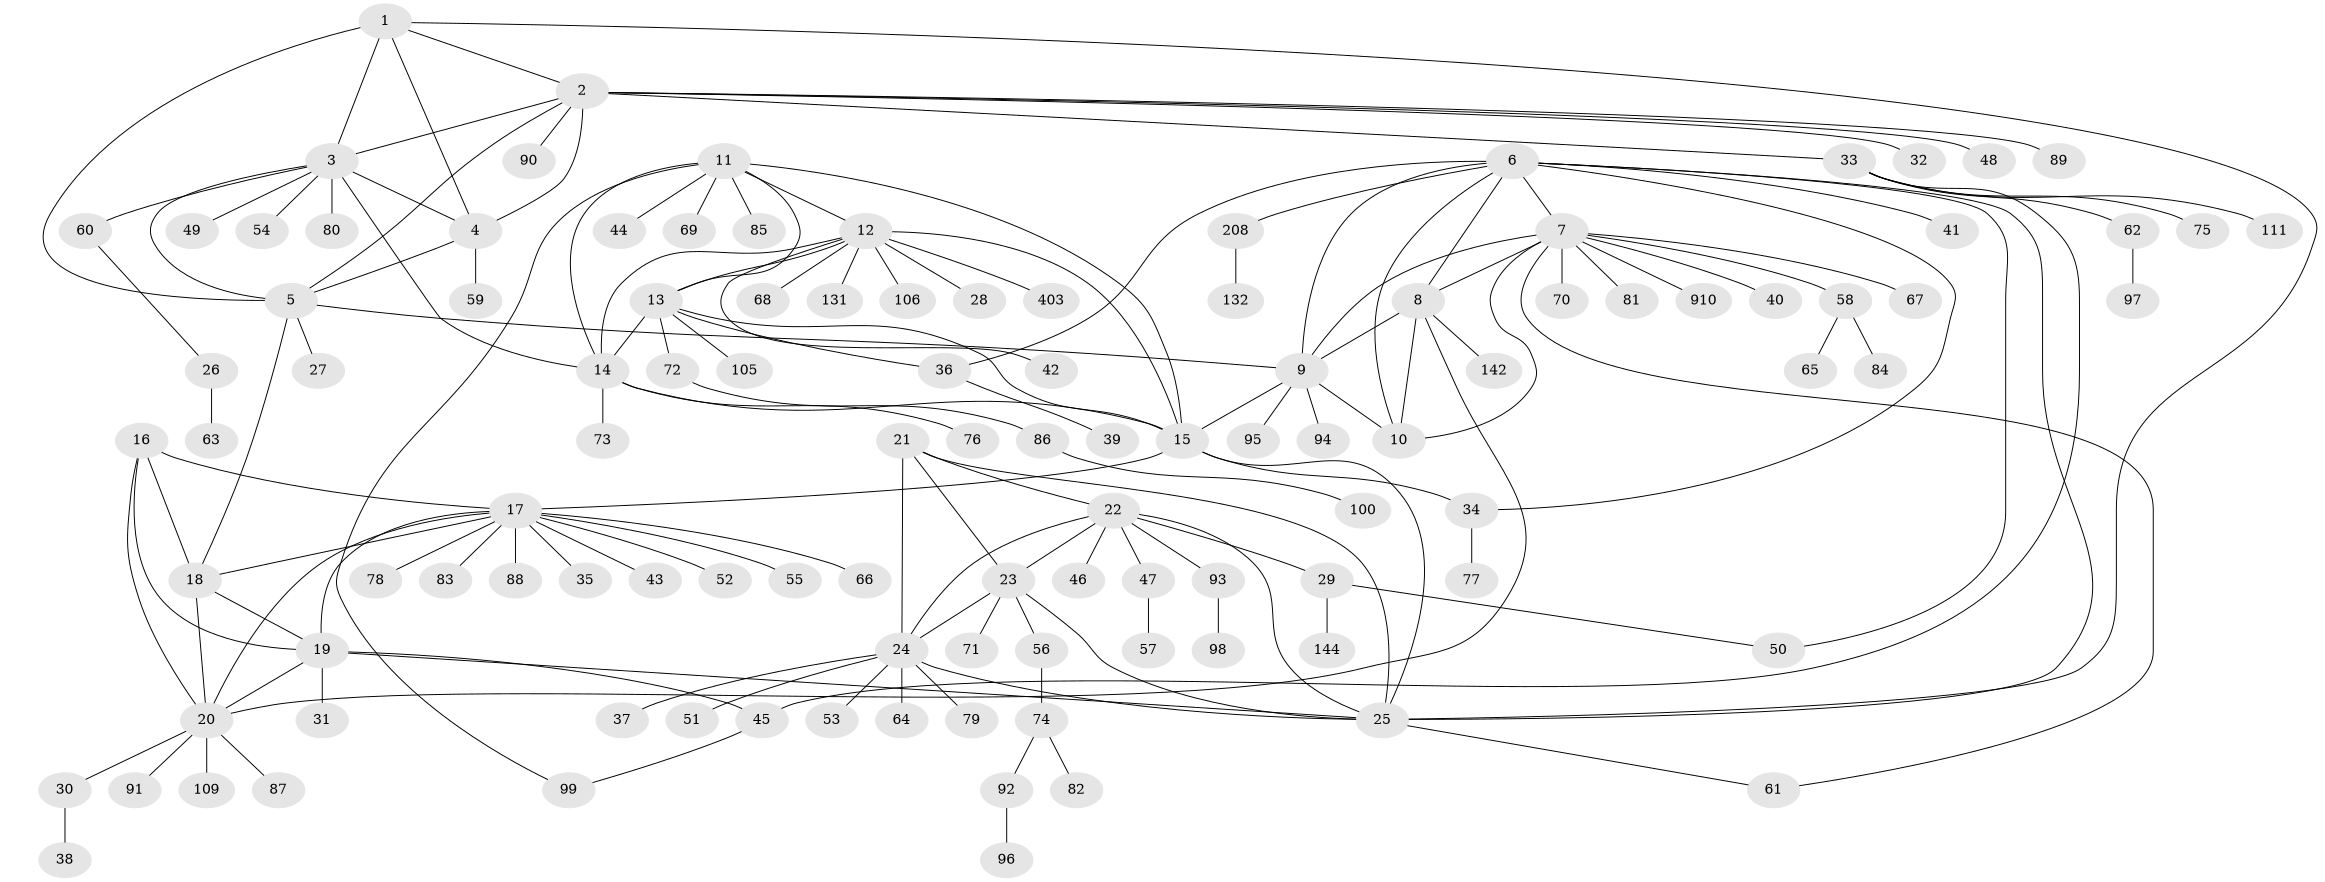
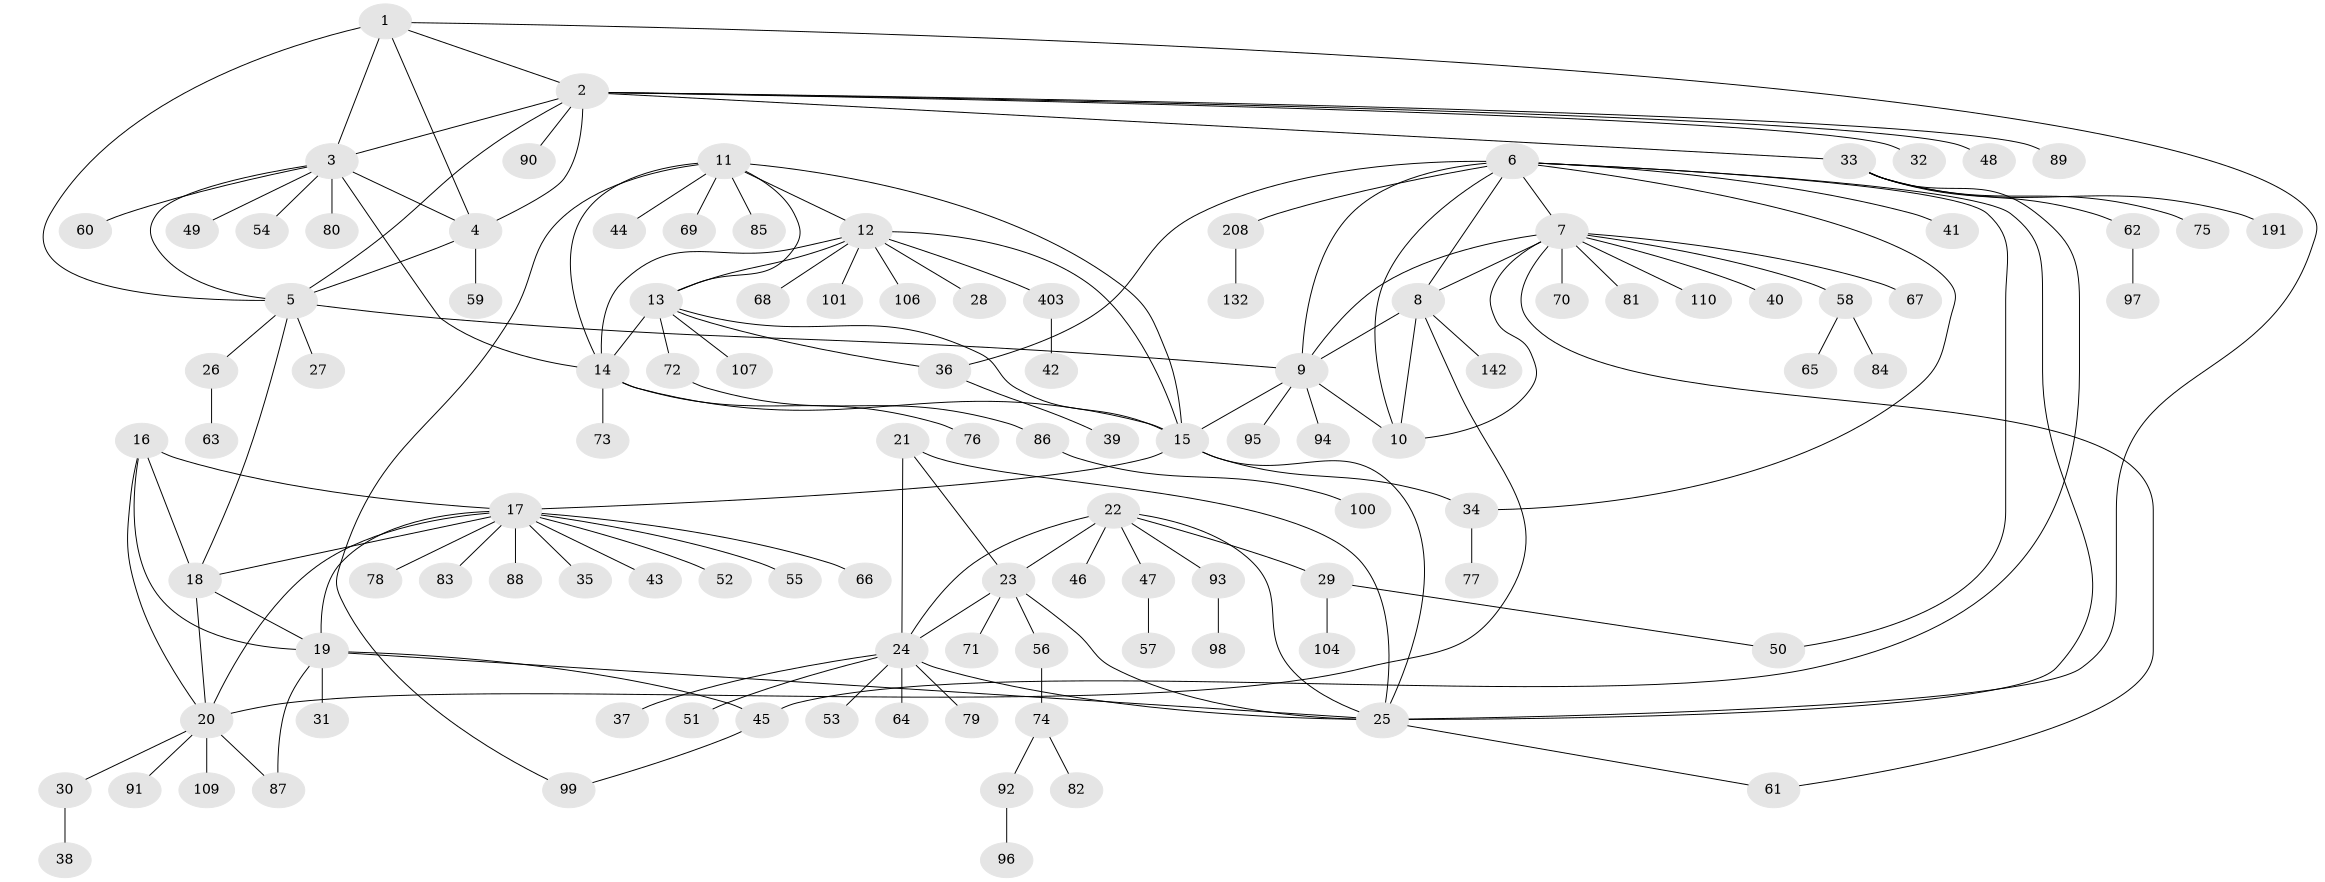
(2275, 231) -> (2275, 231)
(148, 301) -> (251, 336)
(835, 301) -> (835, 301)
(1704, 301) -> (1704, 301)
(844, 347) -> (1051, 331)
(745, 371) -> (745, 371)
(989, 476) -> none
(1327, 650) -> (1327, 650)
(265, 685) -> (283, 716)
